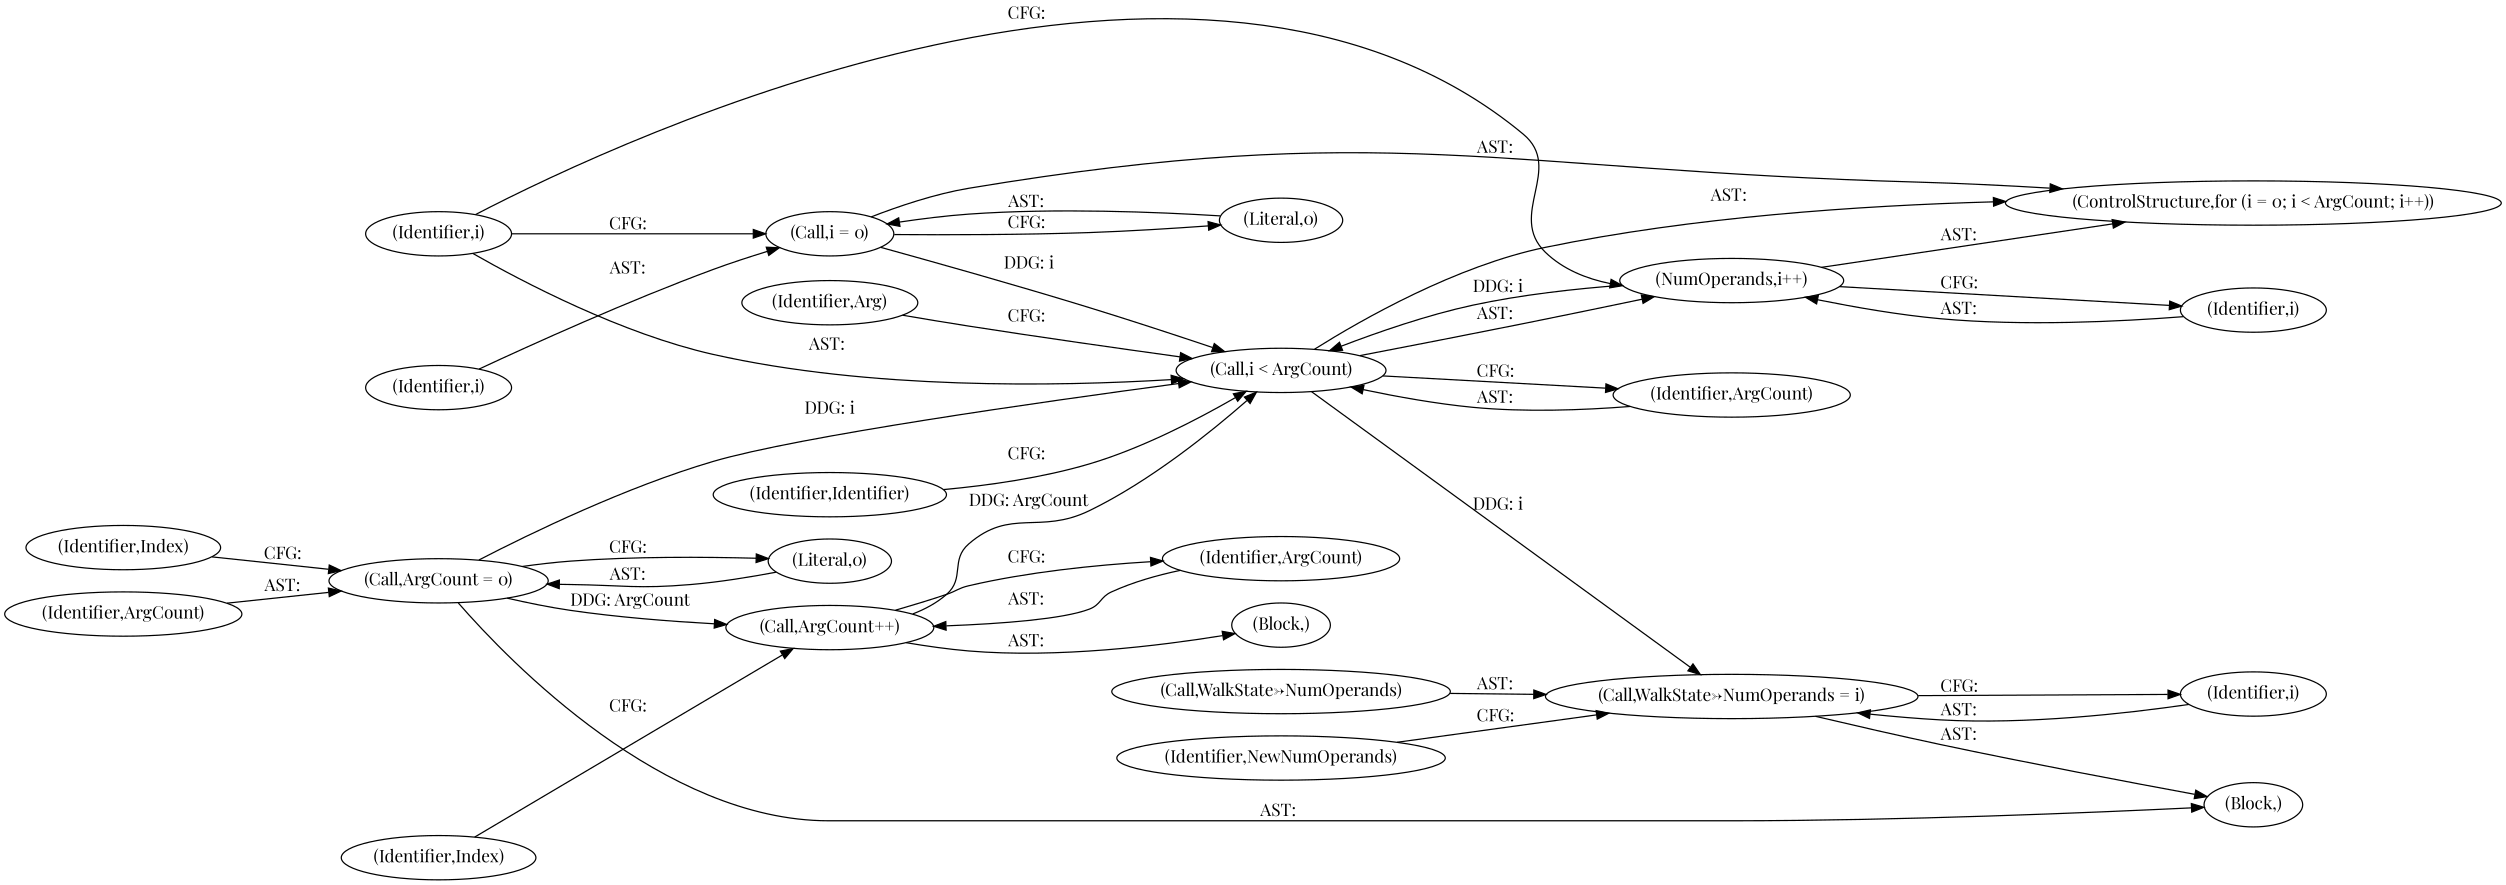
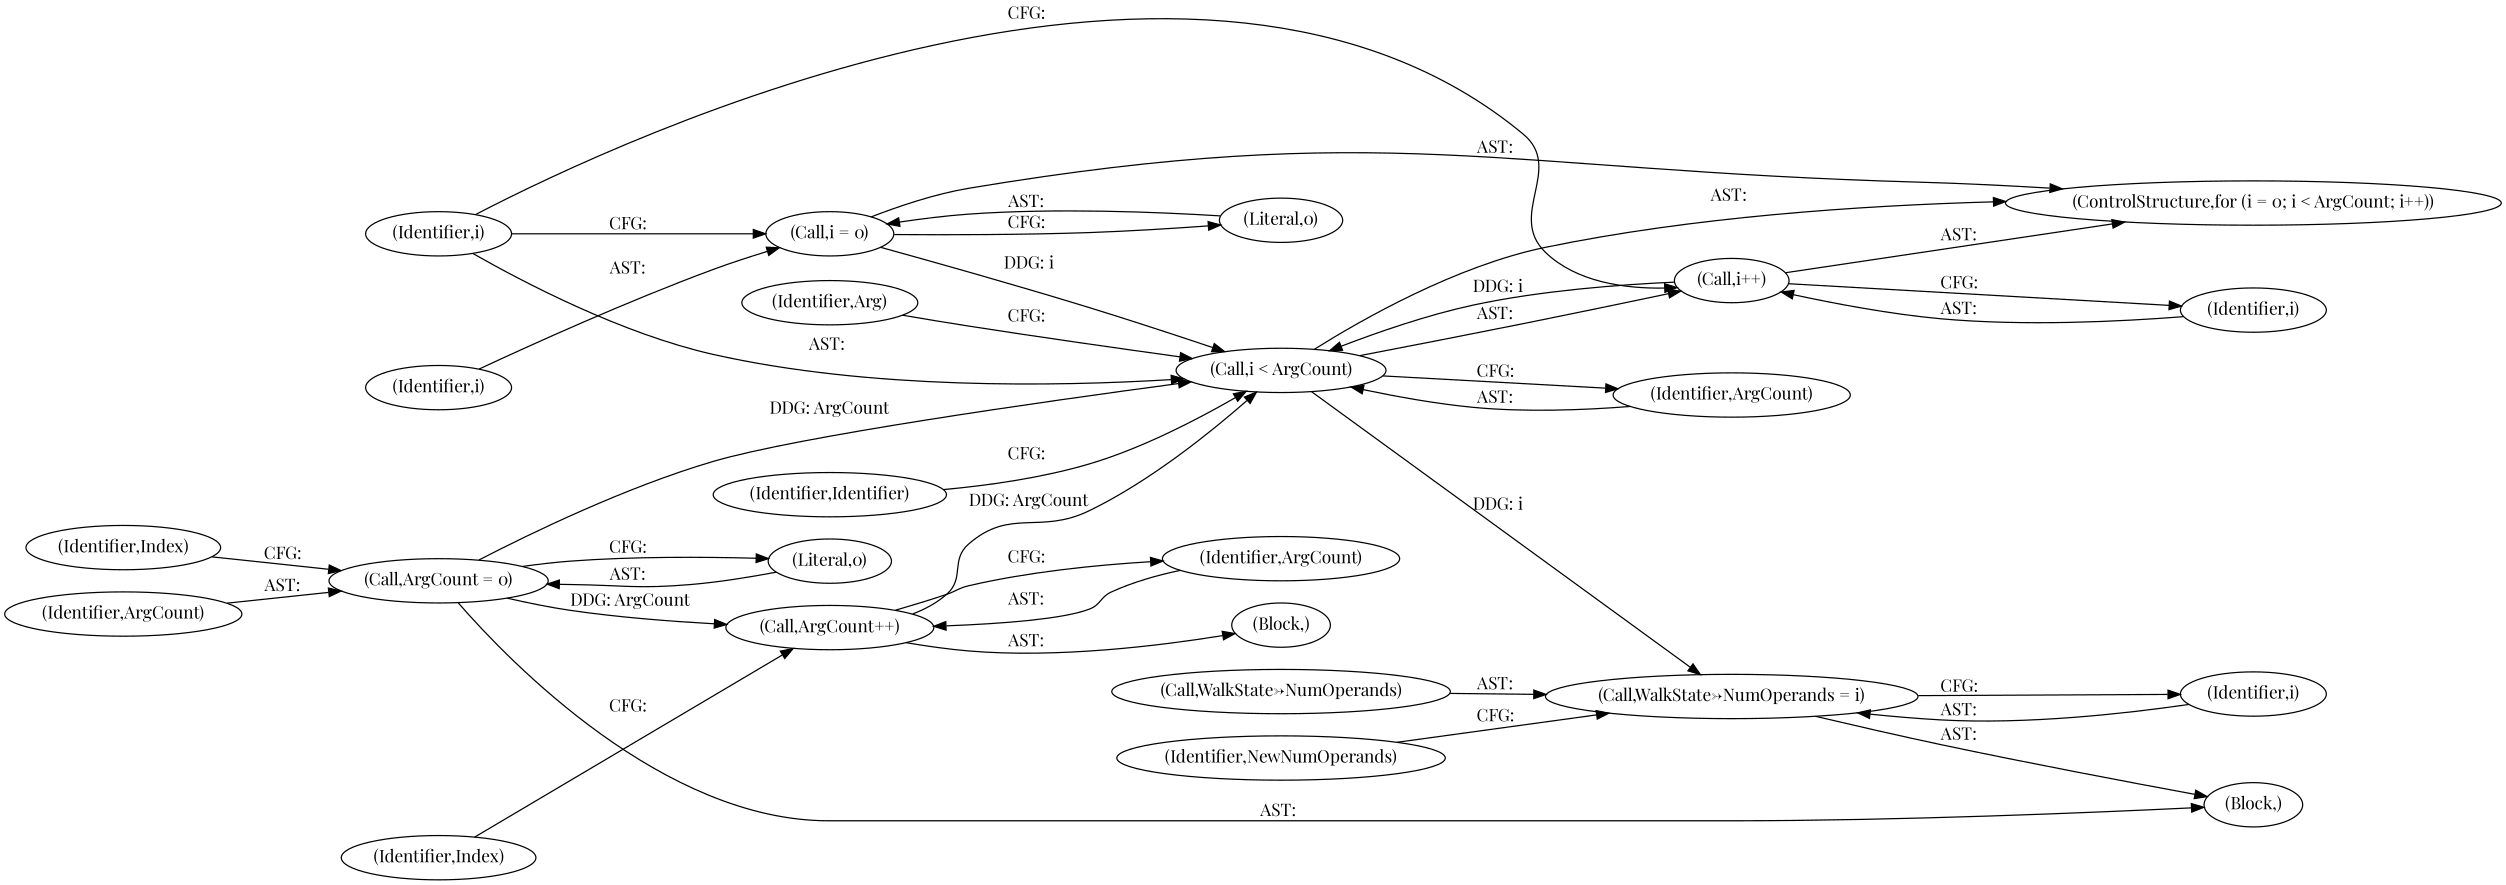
(1732, 281) -> (1732, 281)
(830, 409) -> (830, 409)
